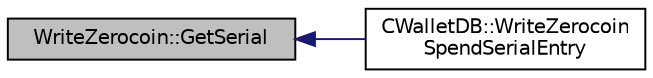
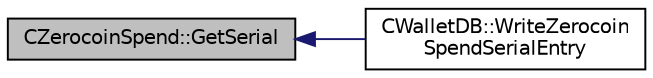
(152, 39) -> (152, 39)
